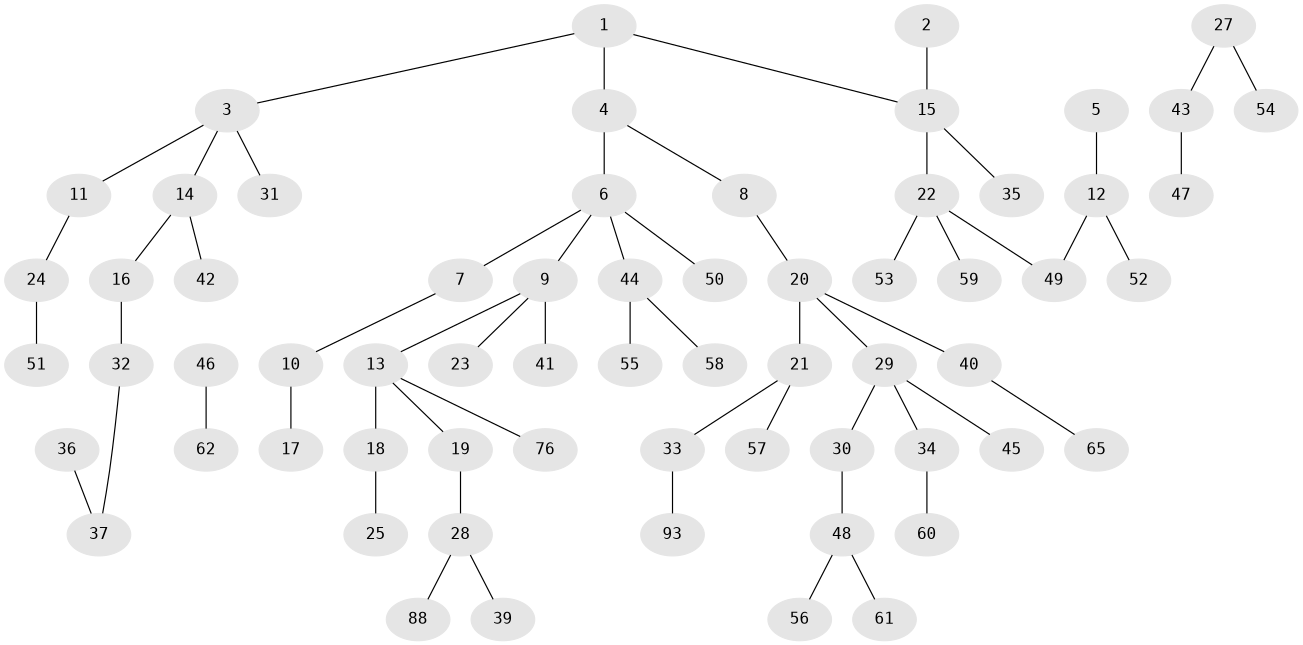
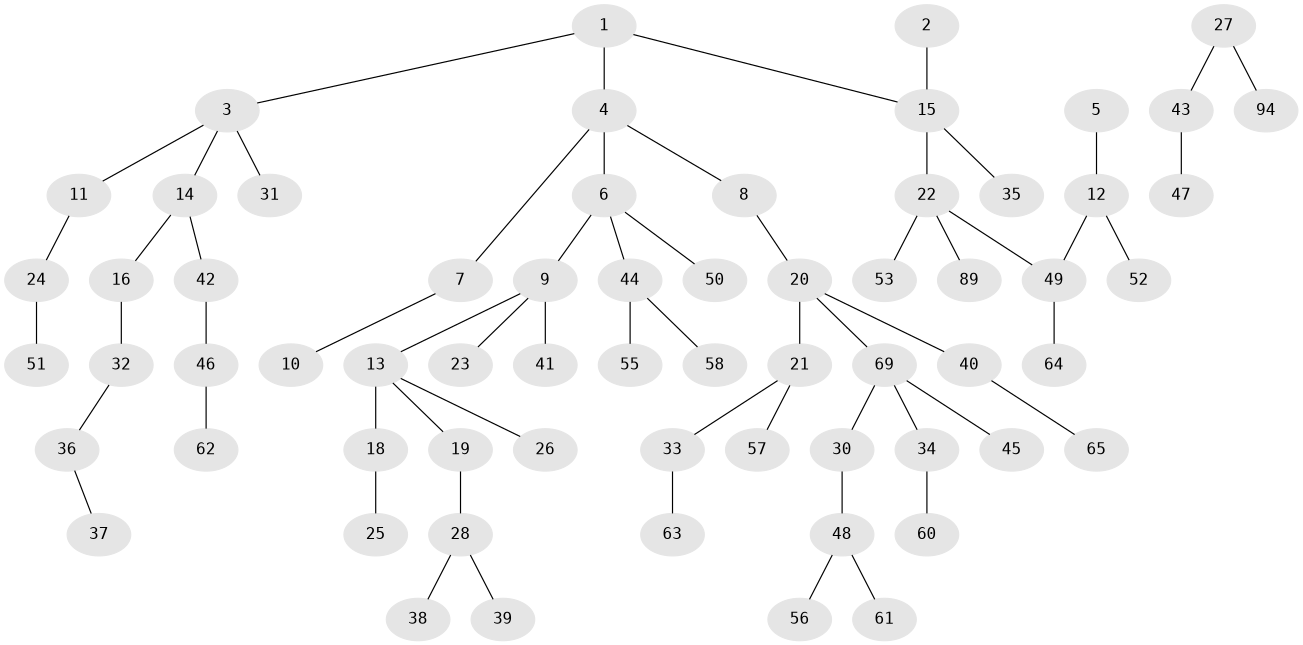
(1266, 111) -> (1266, 111)
(532, 238) -> (532, 195)
(969, 280) -> (969, 280)
none -> (206, 323)
(885, 365) -> (885, 365)
none -> (1054, 365)
(112, 450) -> (94, 408)
(291, 450) -> none
(545, 450) -> (545, 450)
(673, 535) -> (673, 535)
(418, 620) -> (418, 620)
